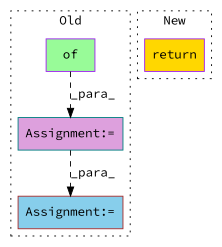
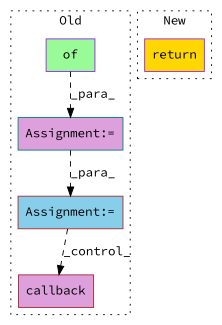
none -> (56, 291)
